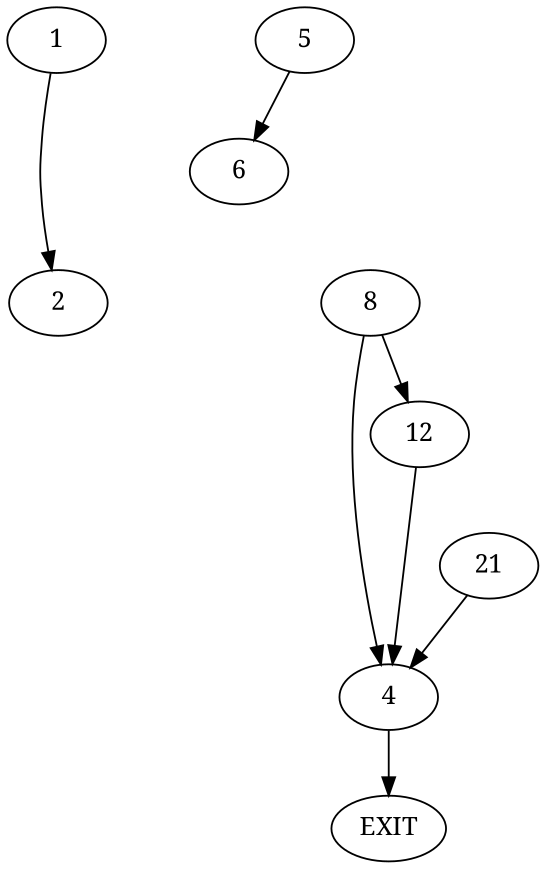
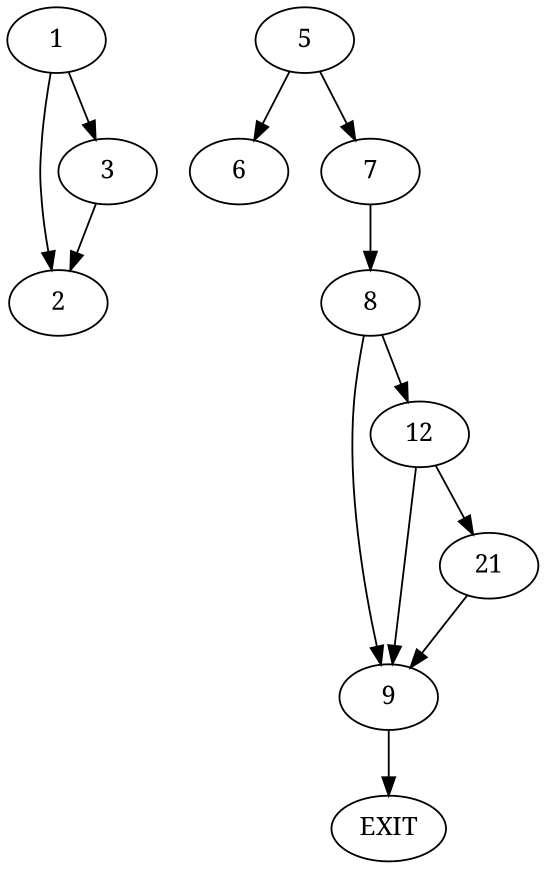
none -> (108, 172)
none -> (370, 172)
none -> (450, 492)
(389, 697) -> (389, 697)
